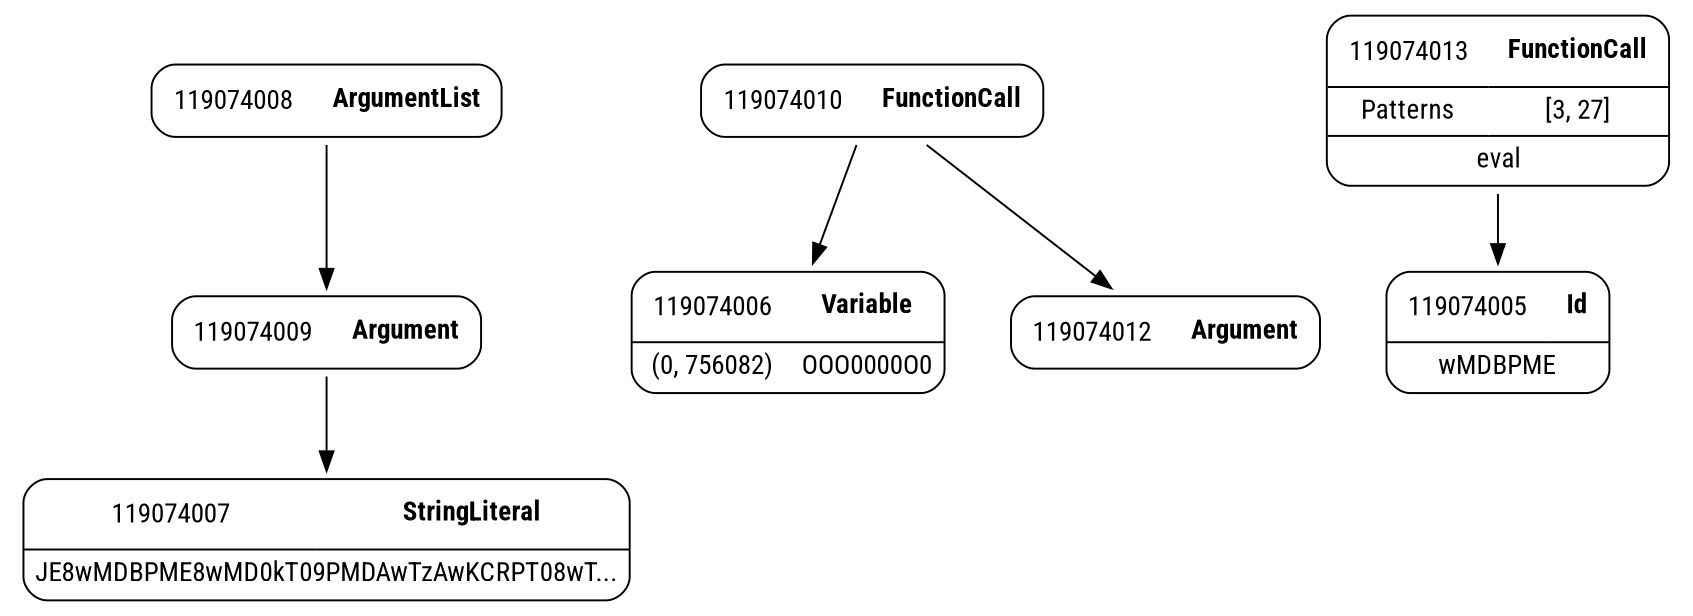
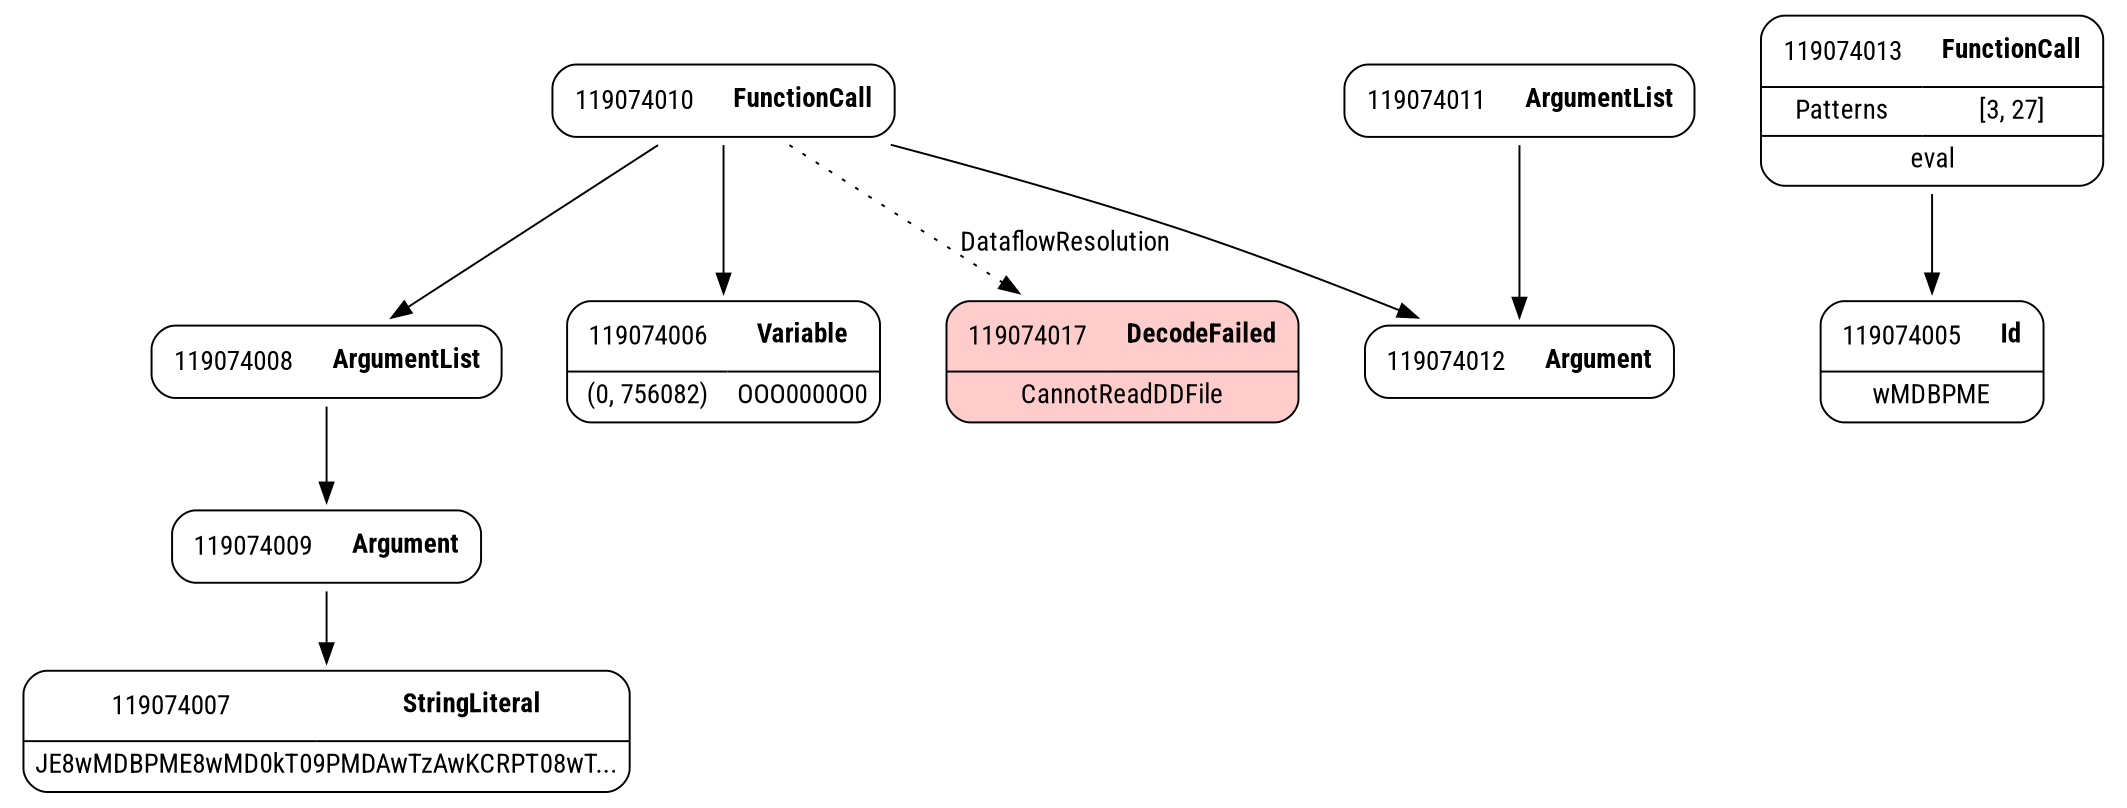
none -> (1519, 101)
none -> (533, 226)
none -> (1122, 362)
